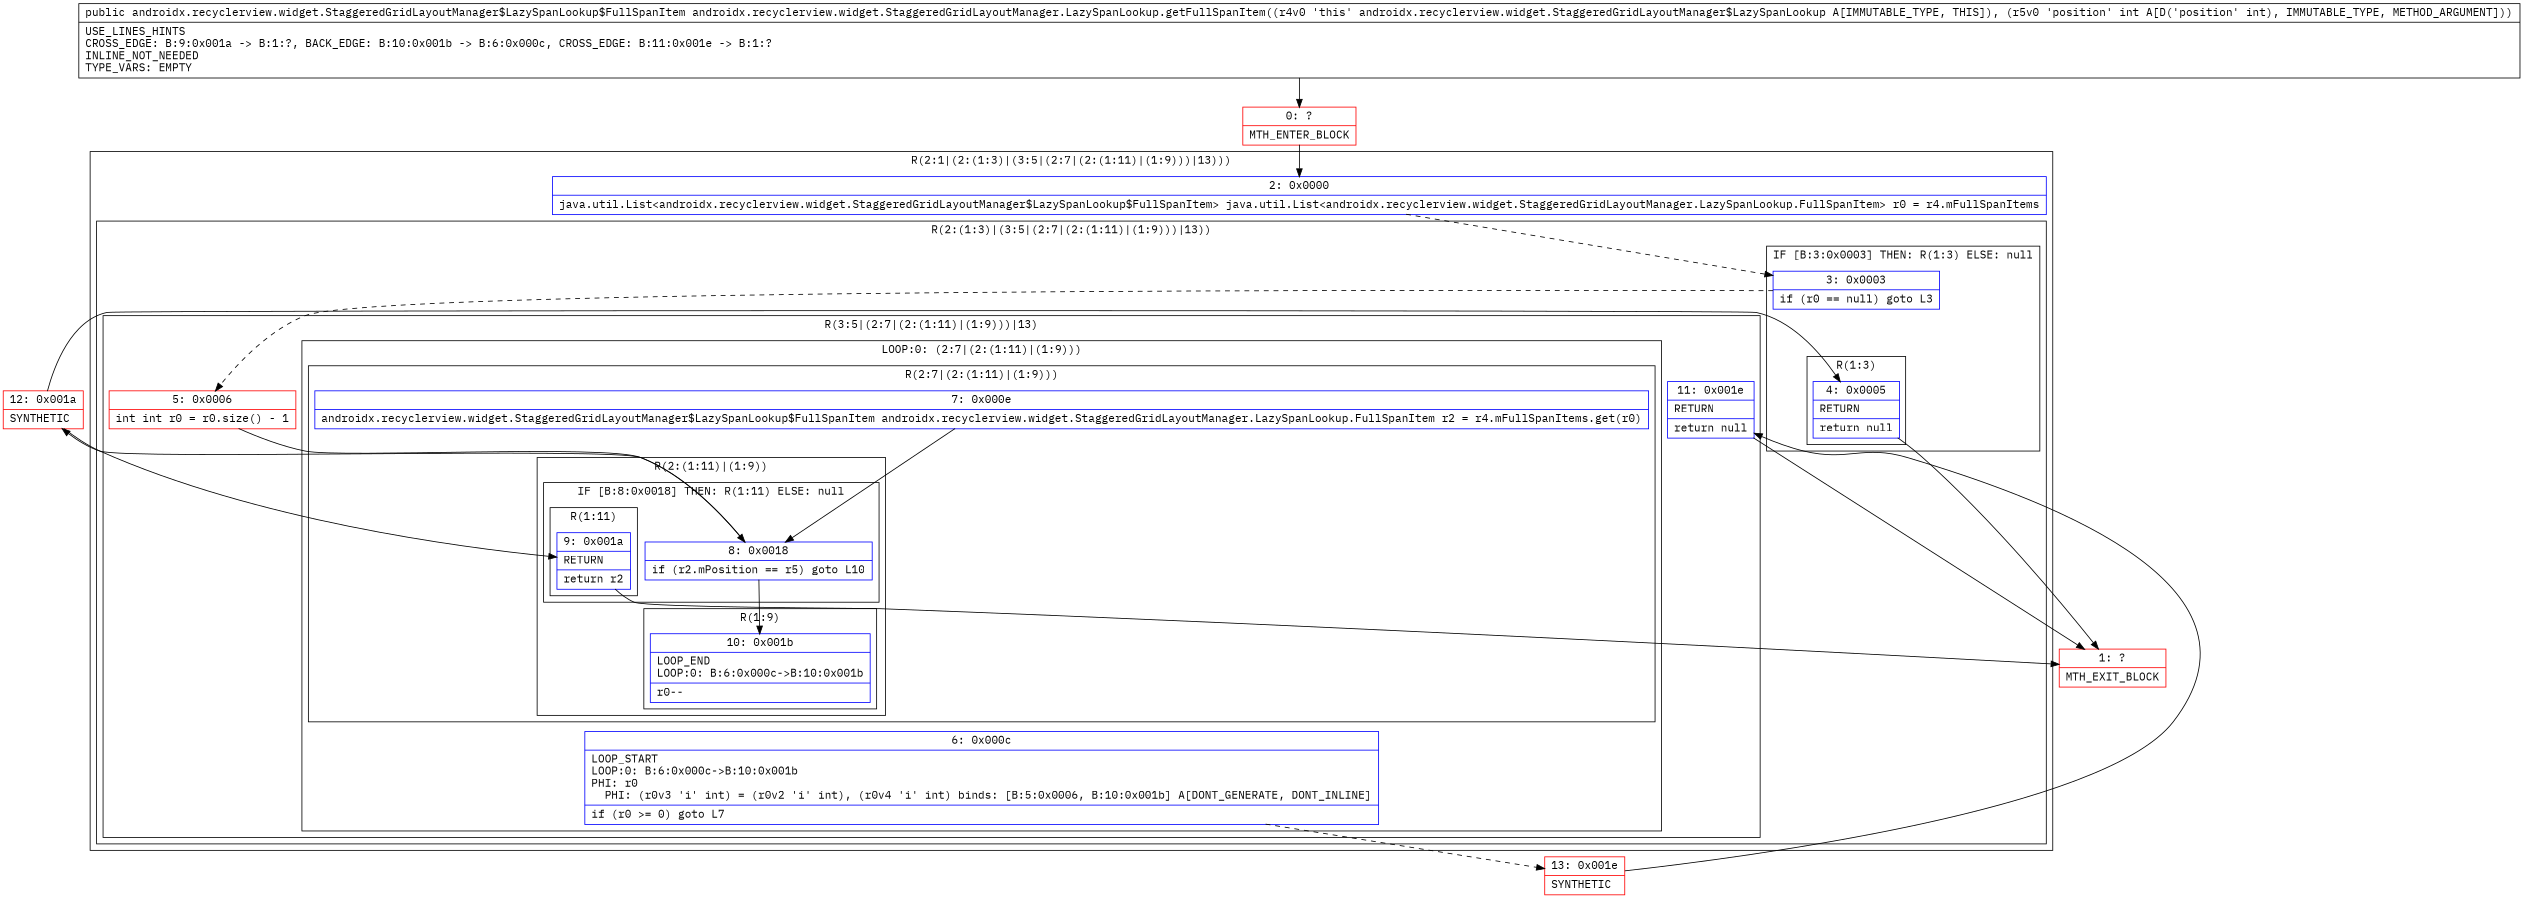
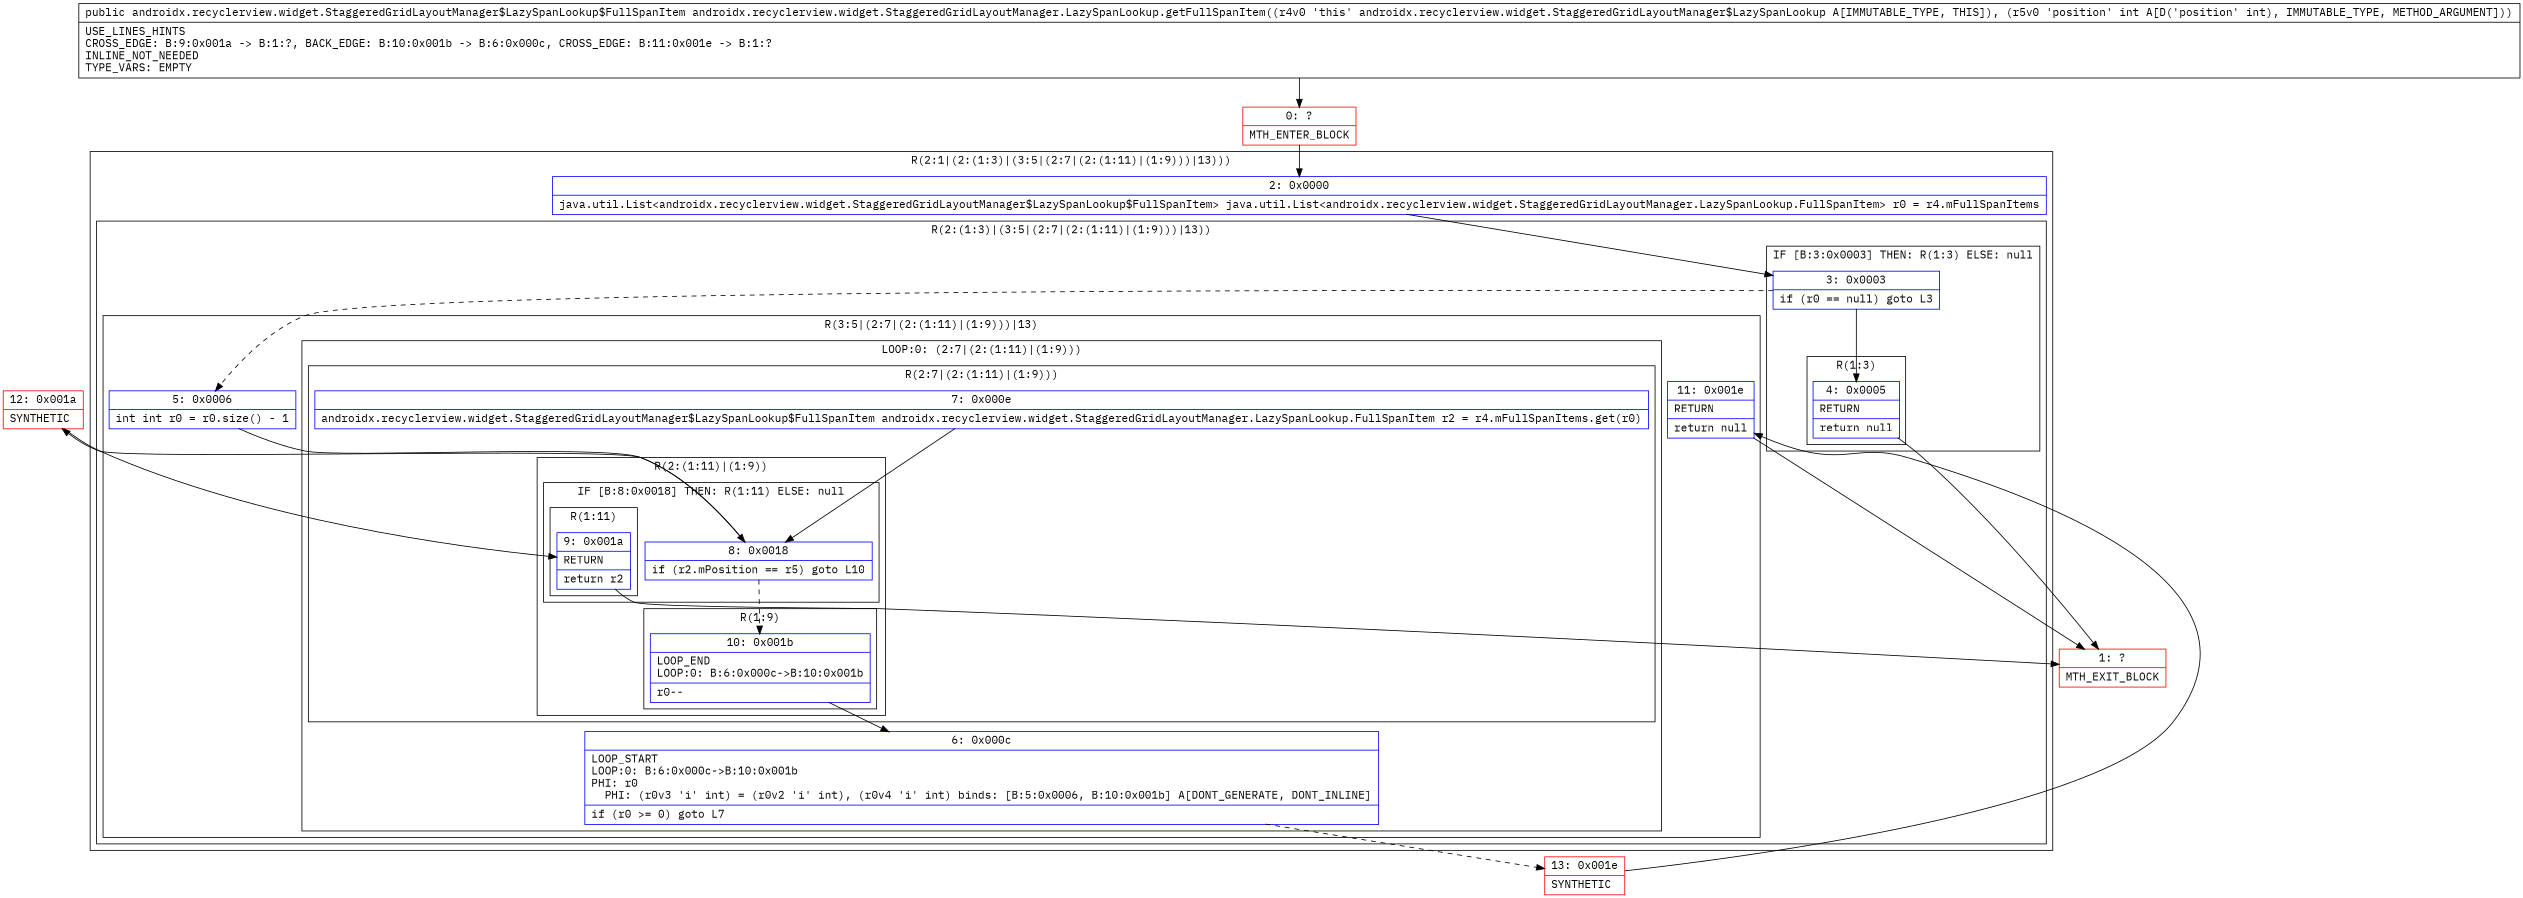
(1585, 244) -> (1585, 244)
(932, 311) -> (1856, 341)
(202, 410) -> (202, 410)
(759, 597) -> (759, 597)
none -> (855, 715)
